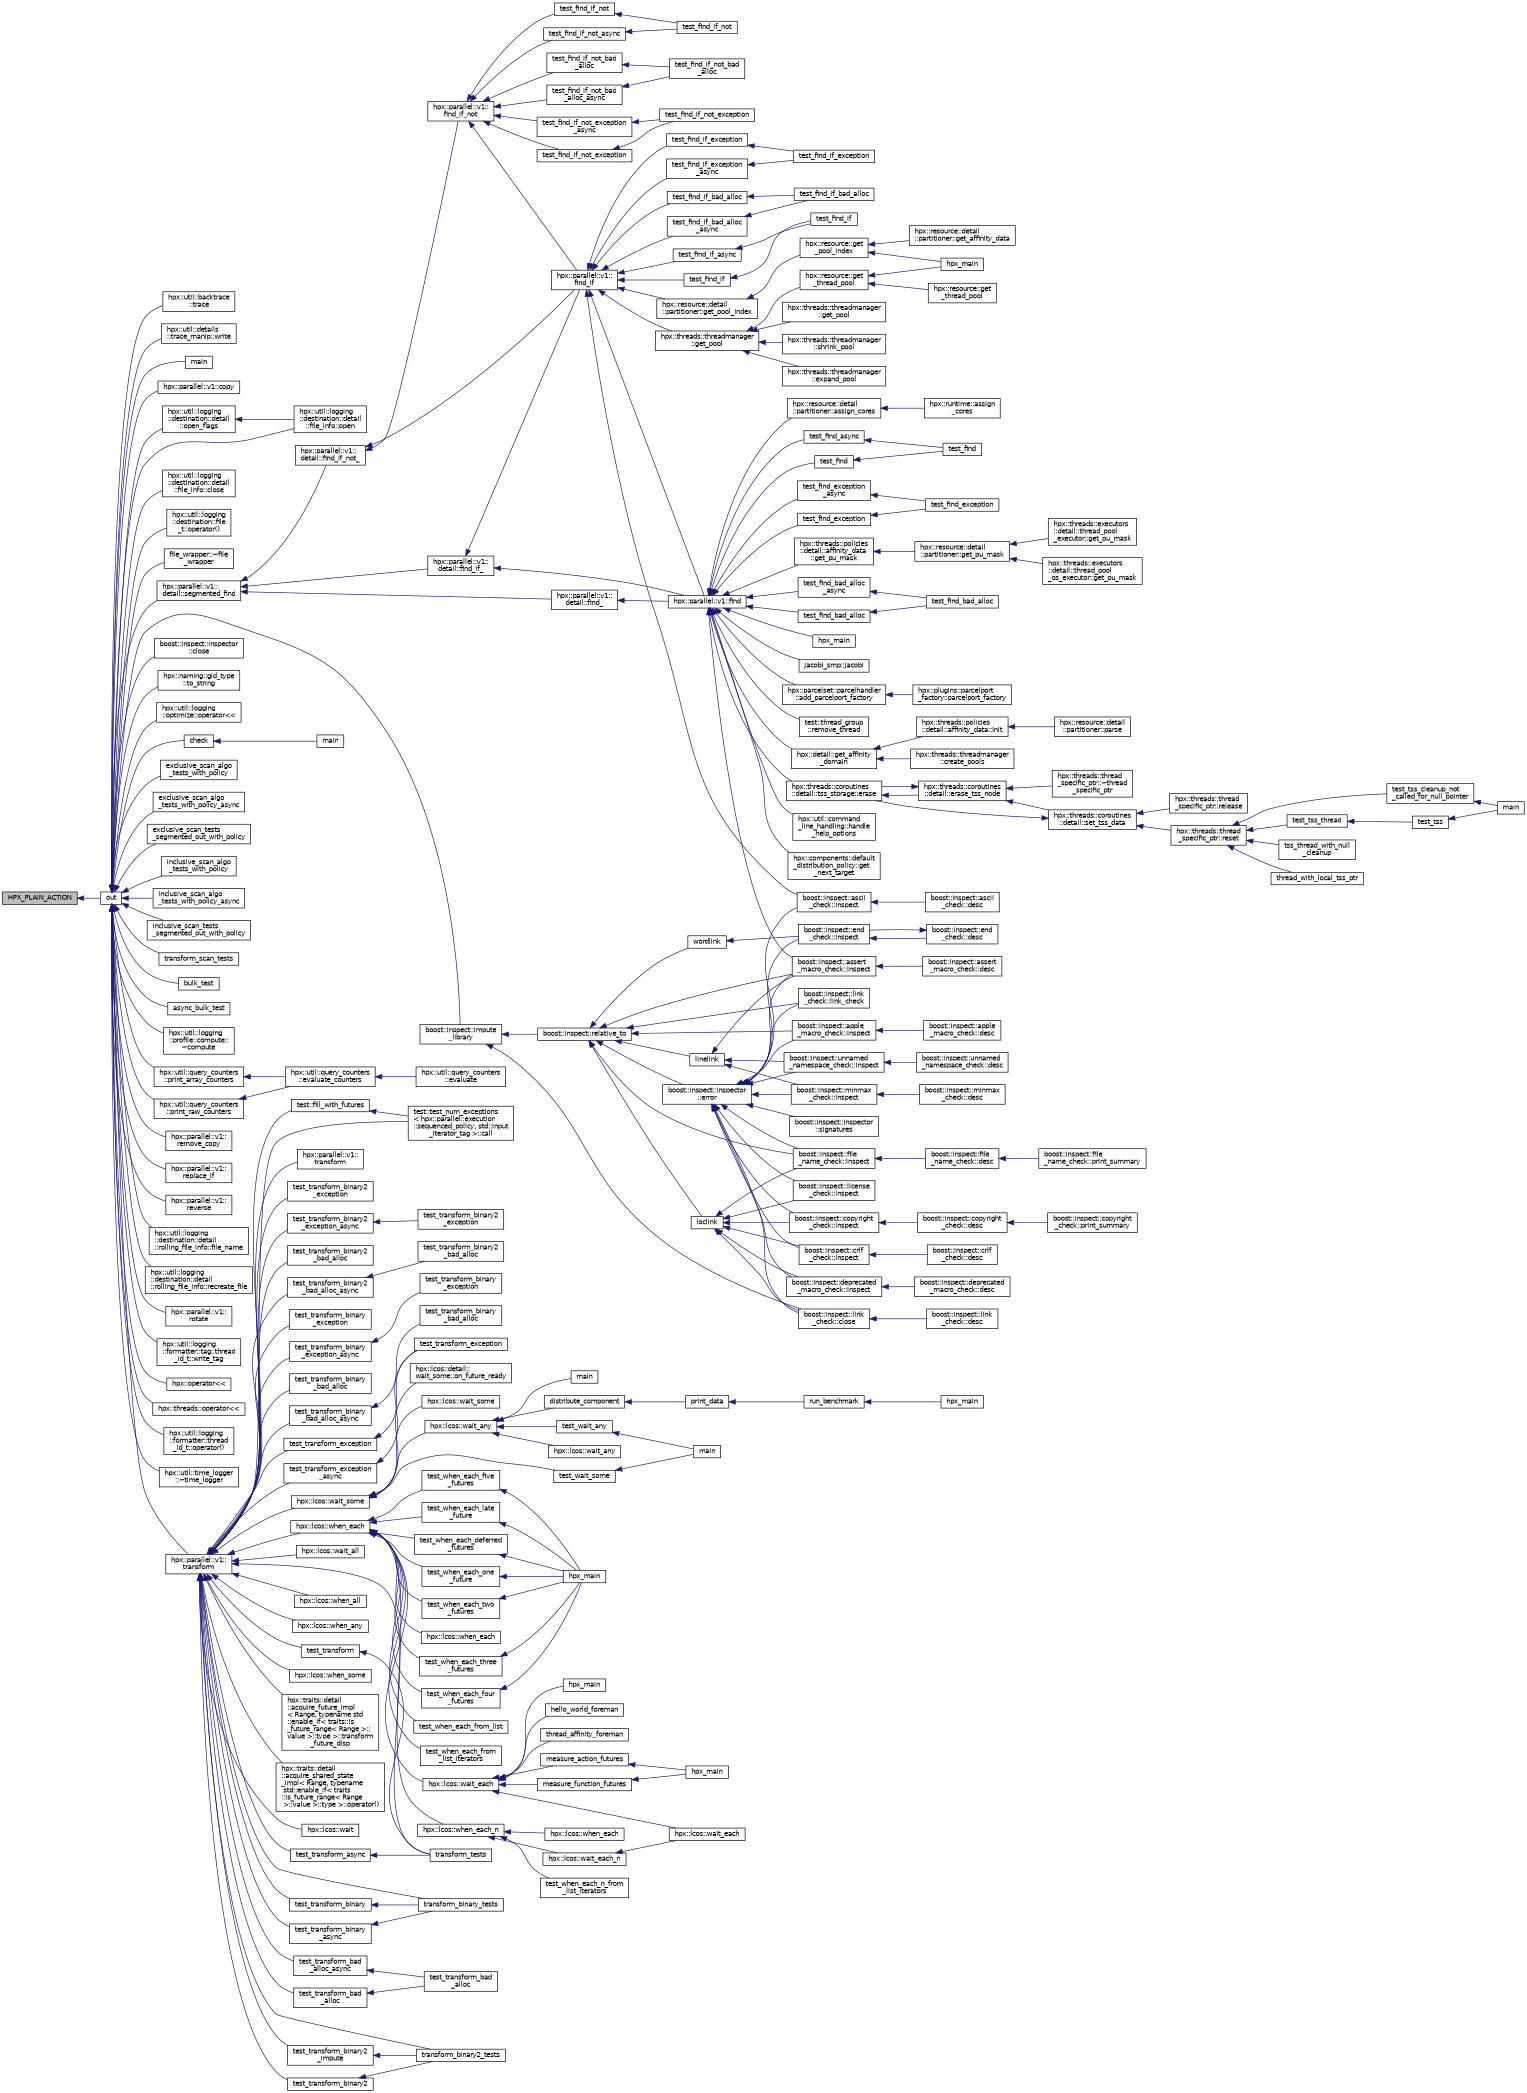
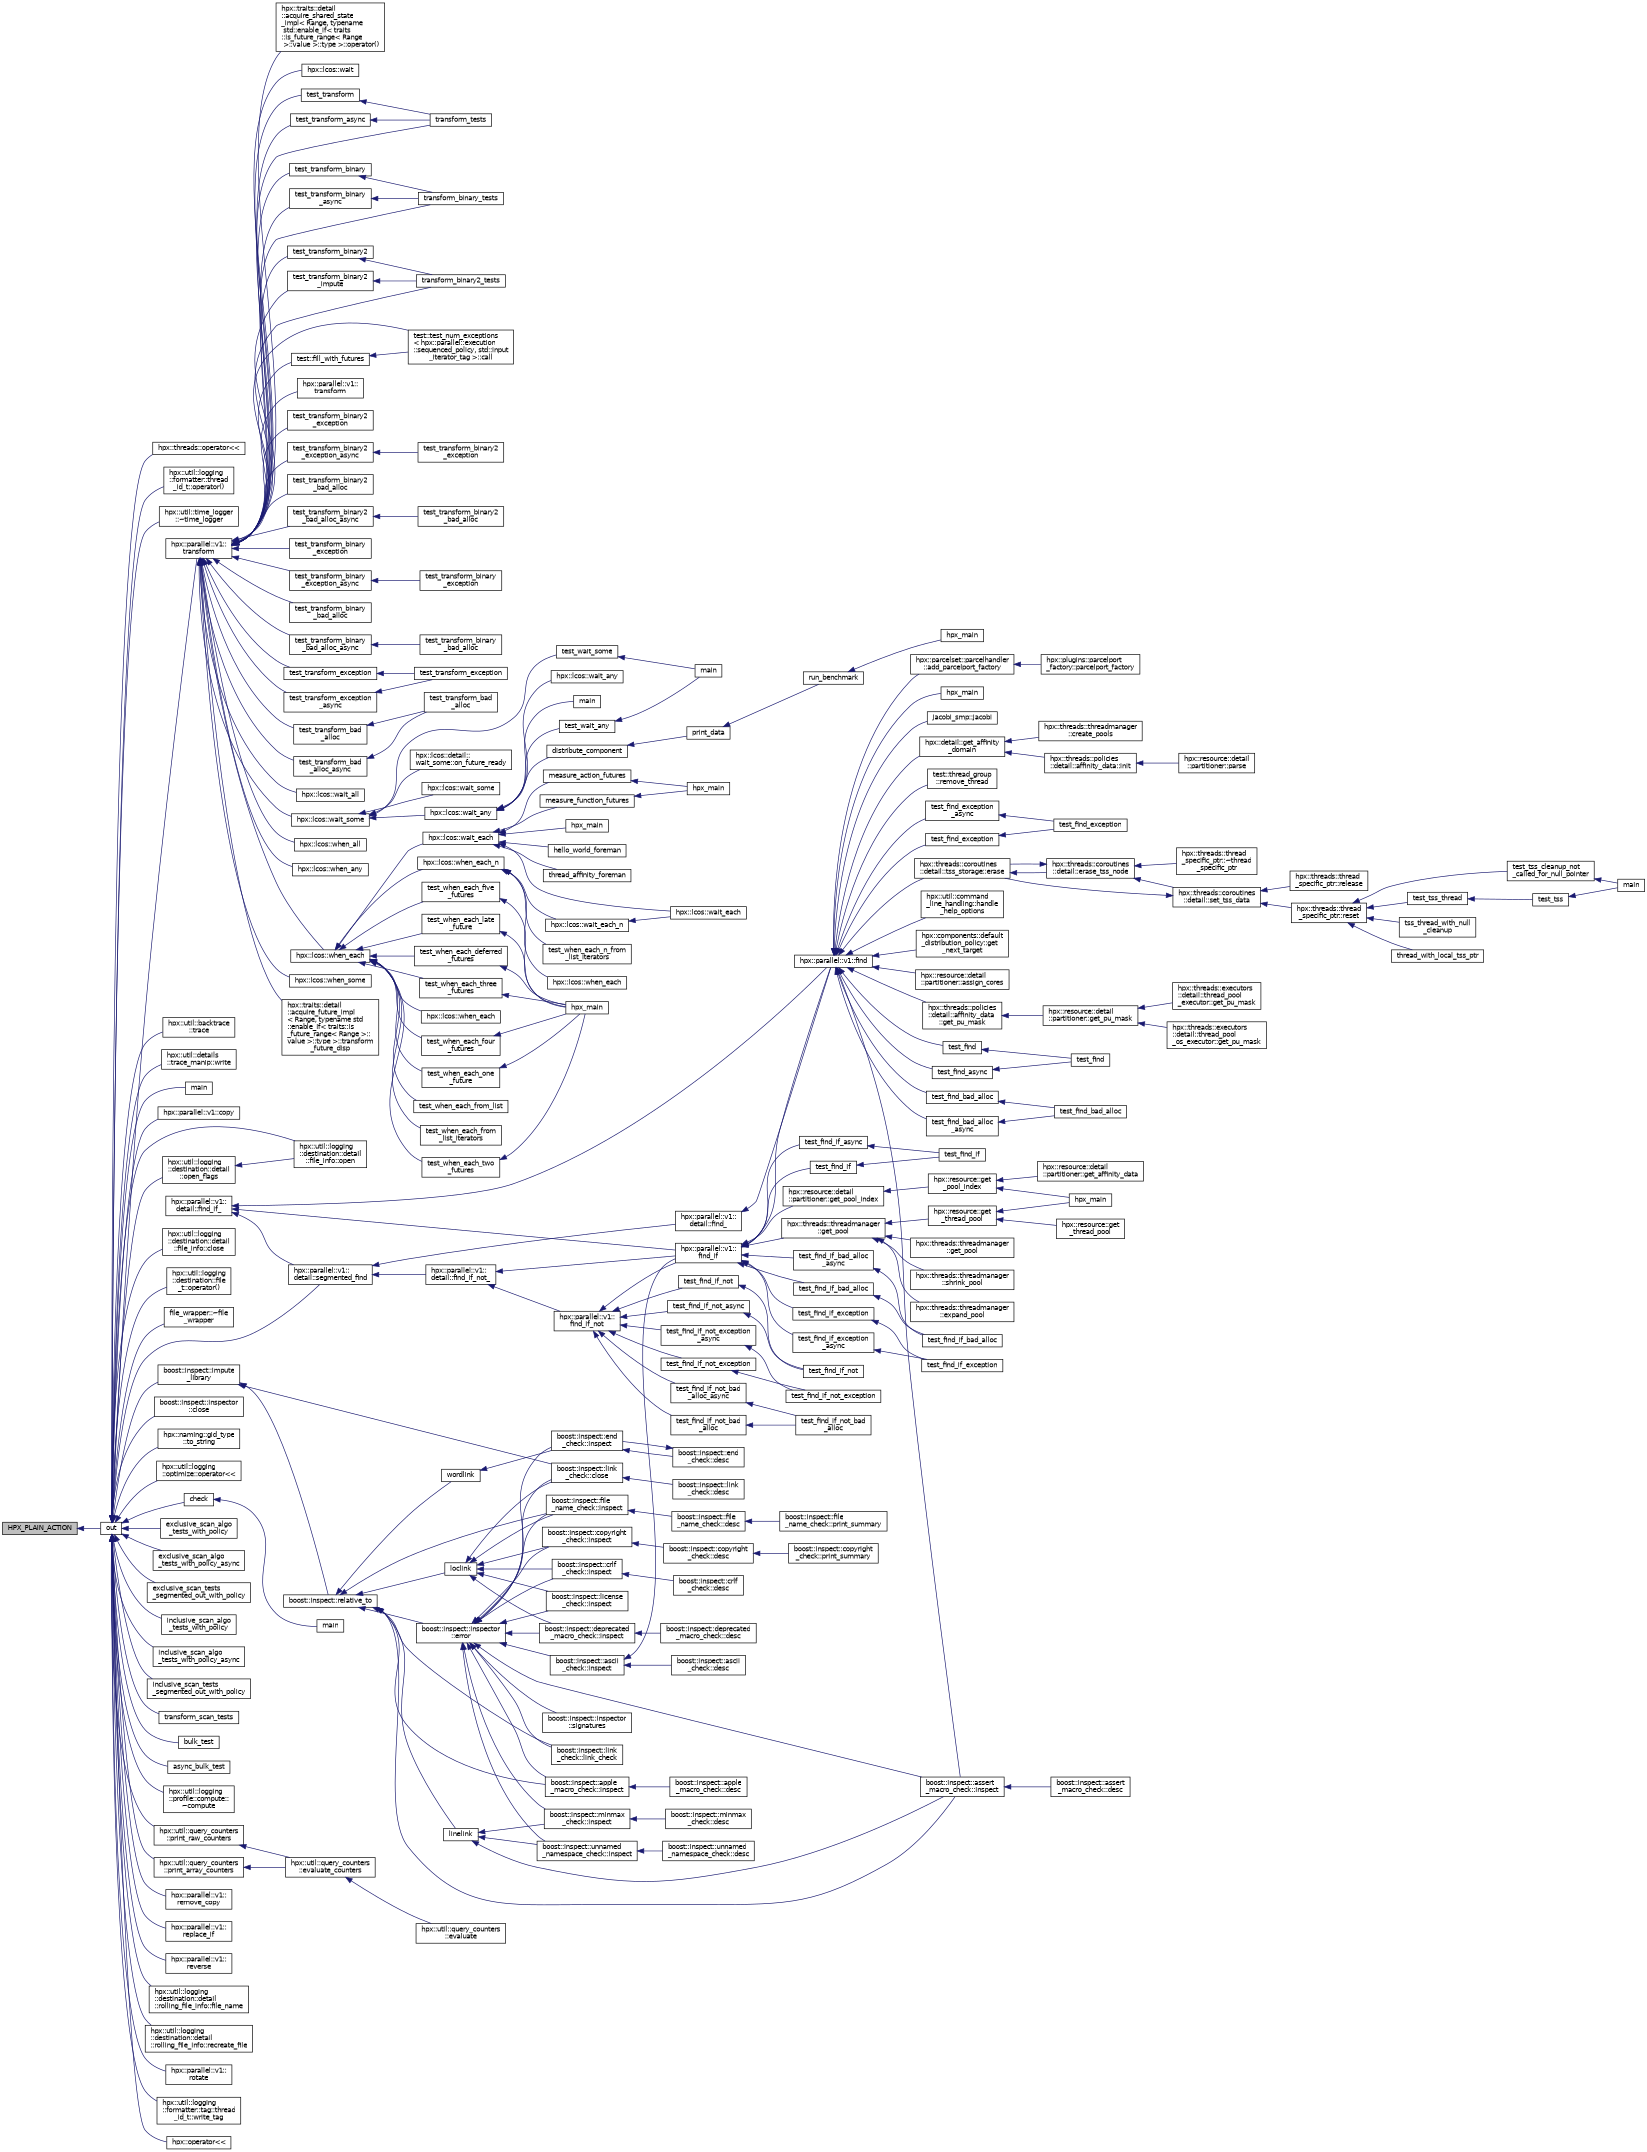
(962, 408) -> none
(338, 578) -> (265, 1240)
(655, 613) -> (650, 1466)
